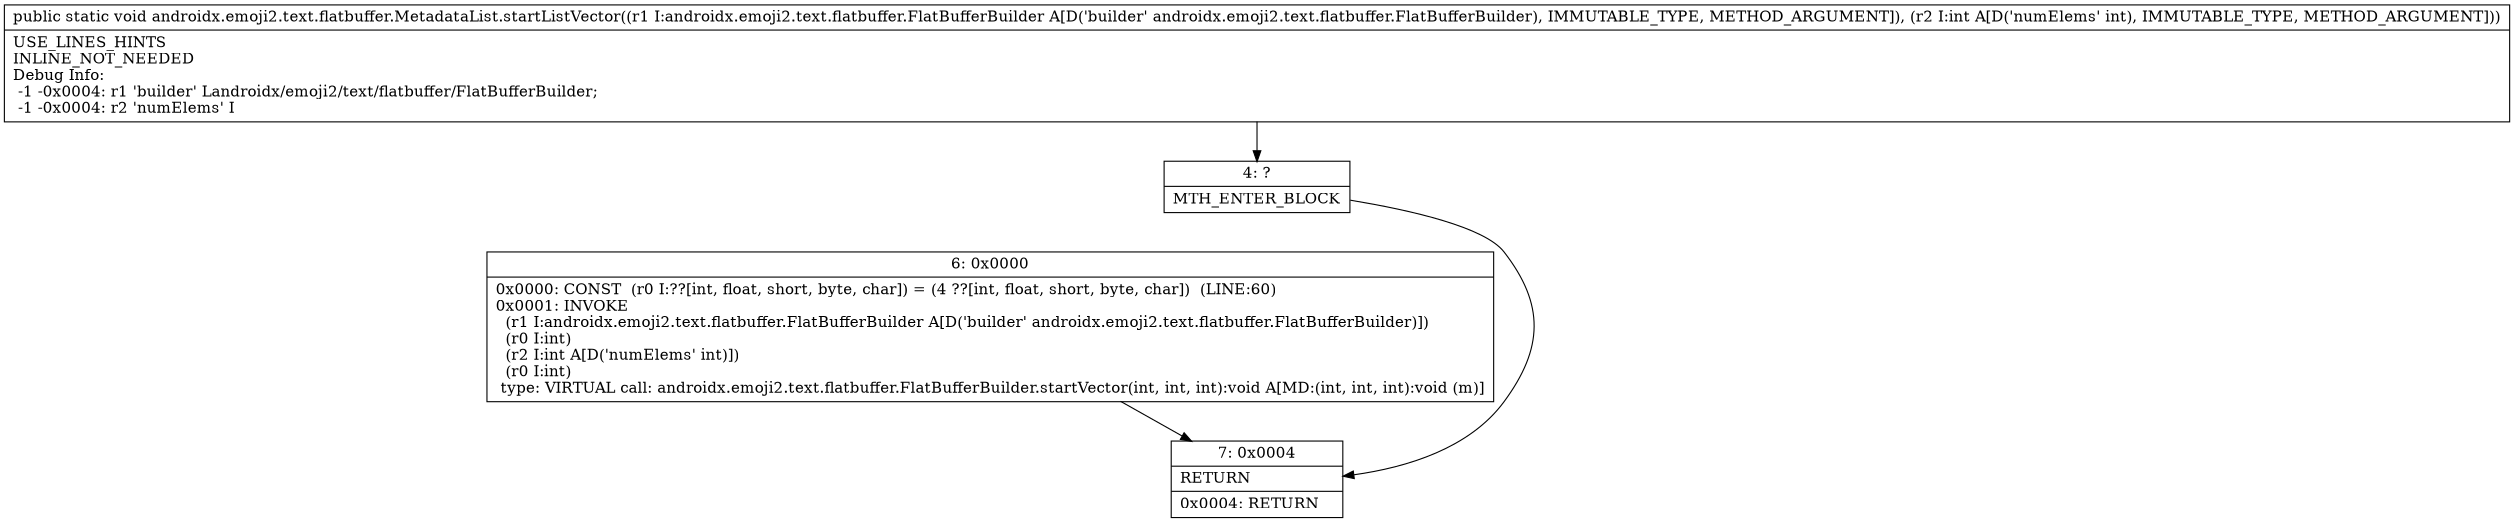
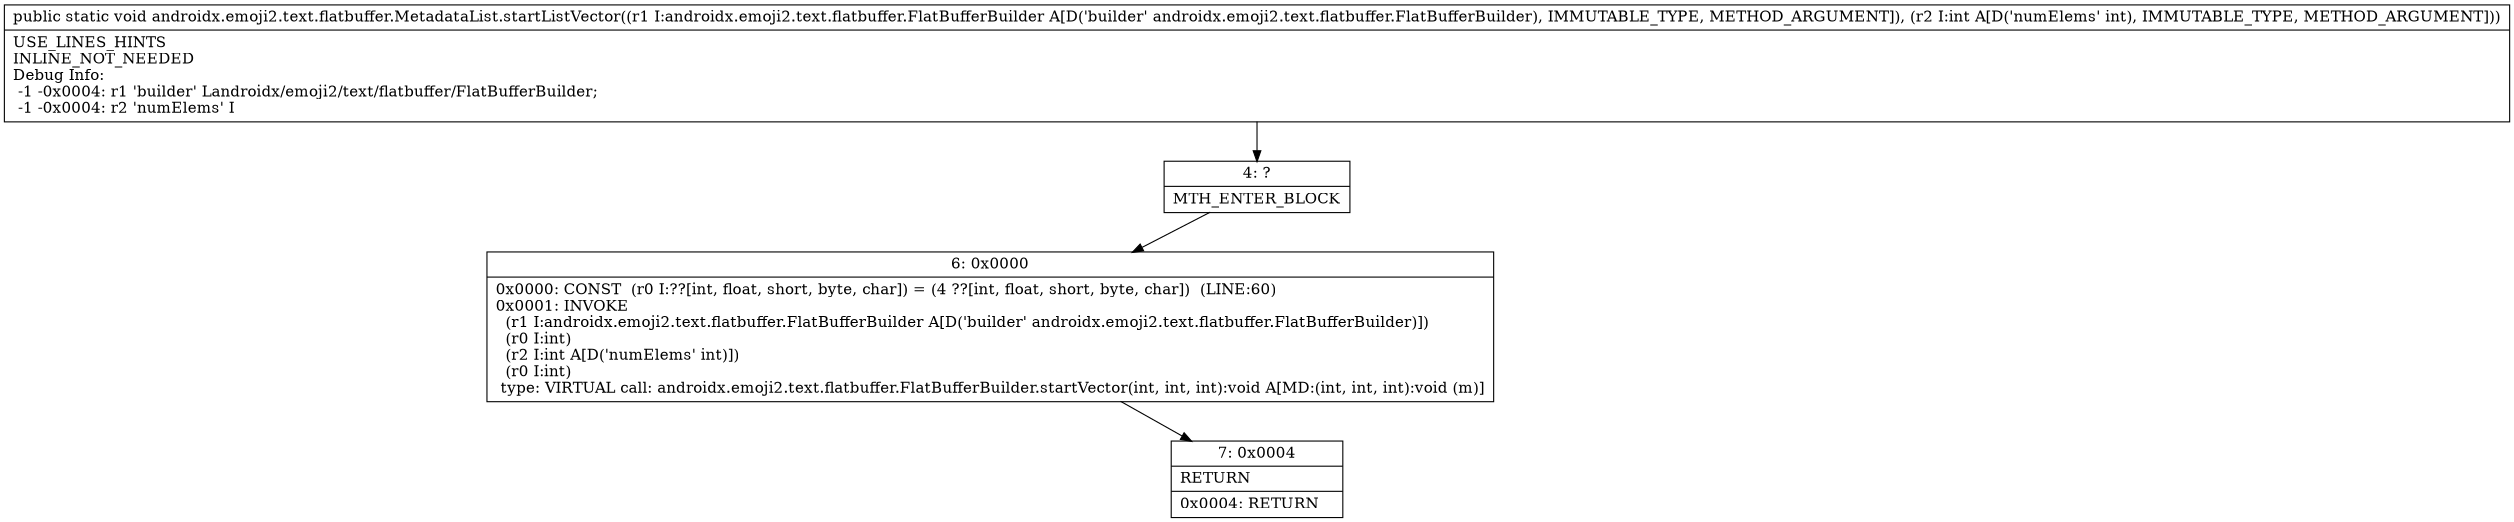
(1534, 330) -> (1176, 230)
